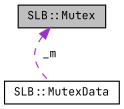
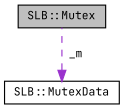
(36, 60) -> (62, 49)
